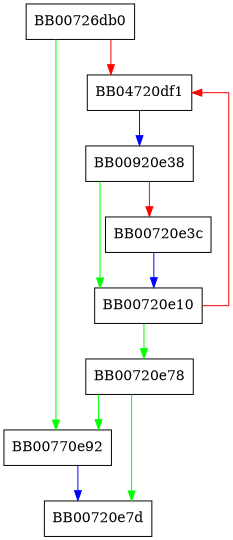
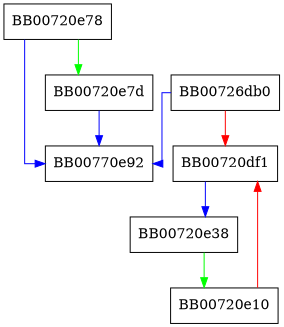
(140, 93) -> (225, 164)
(140, 164) -> (184, 235)
(56, 230) -> (162, 124)
(158, 235) -> none
(144, 336) -> none
(99, 407) -> (25, 107)
(78, 478) -> (99, 123)
